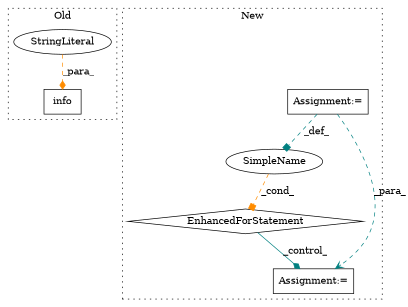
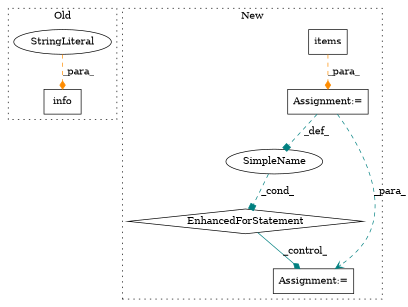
none -> (328, 42)
(261, 189) -> (261, 189)
